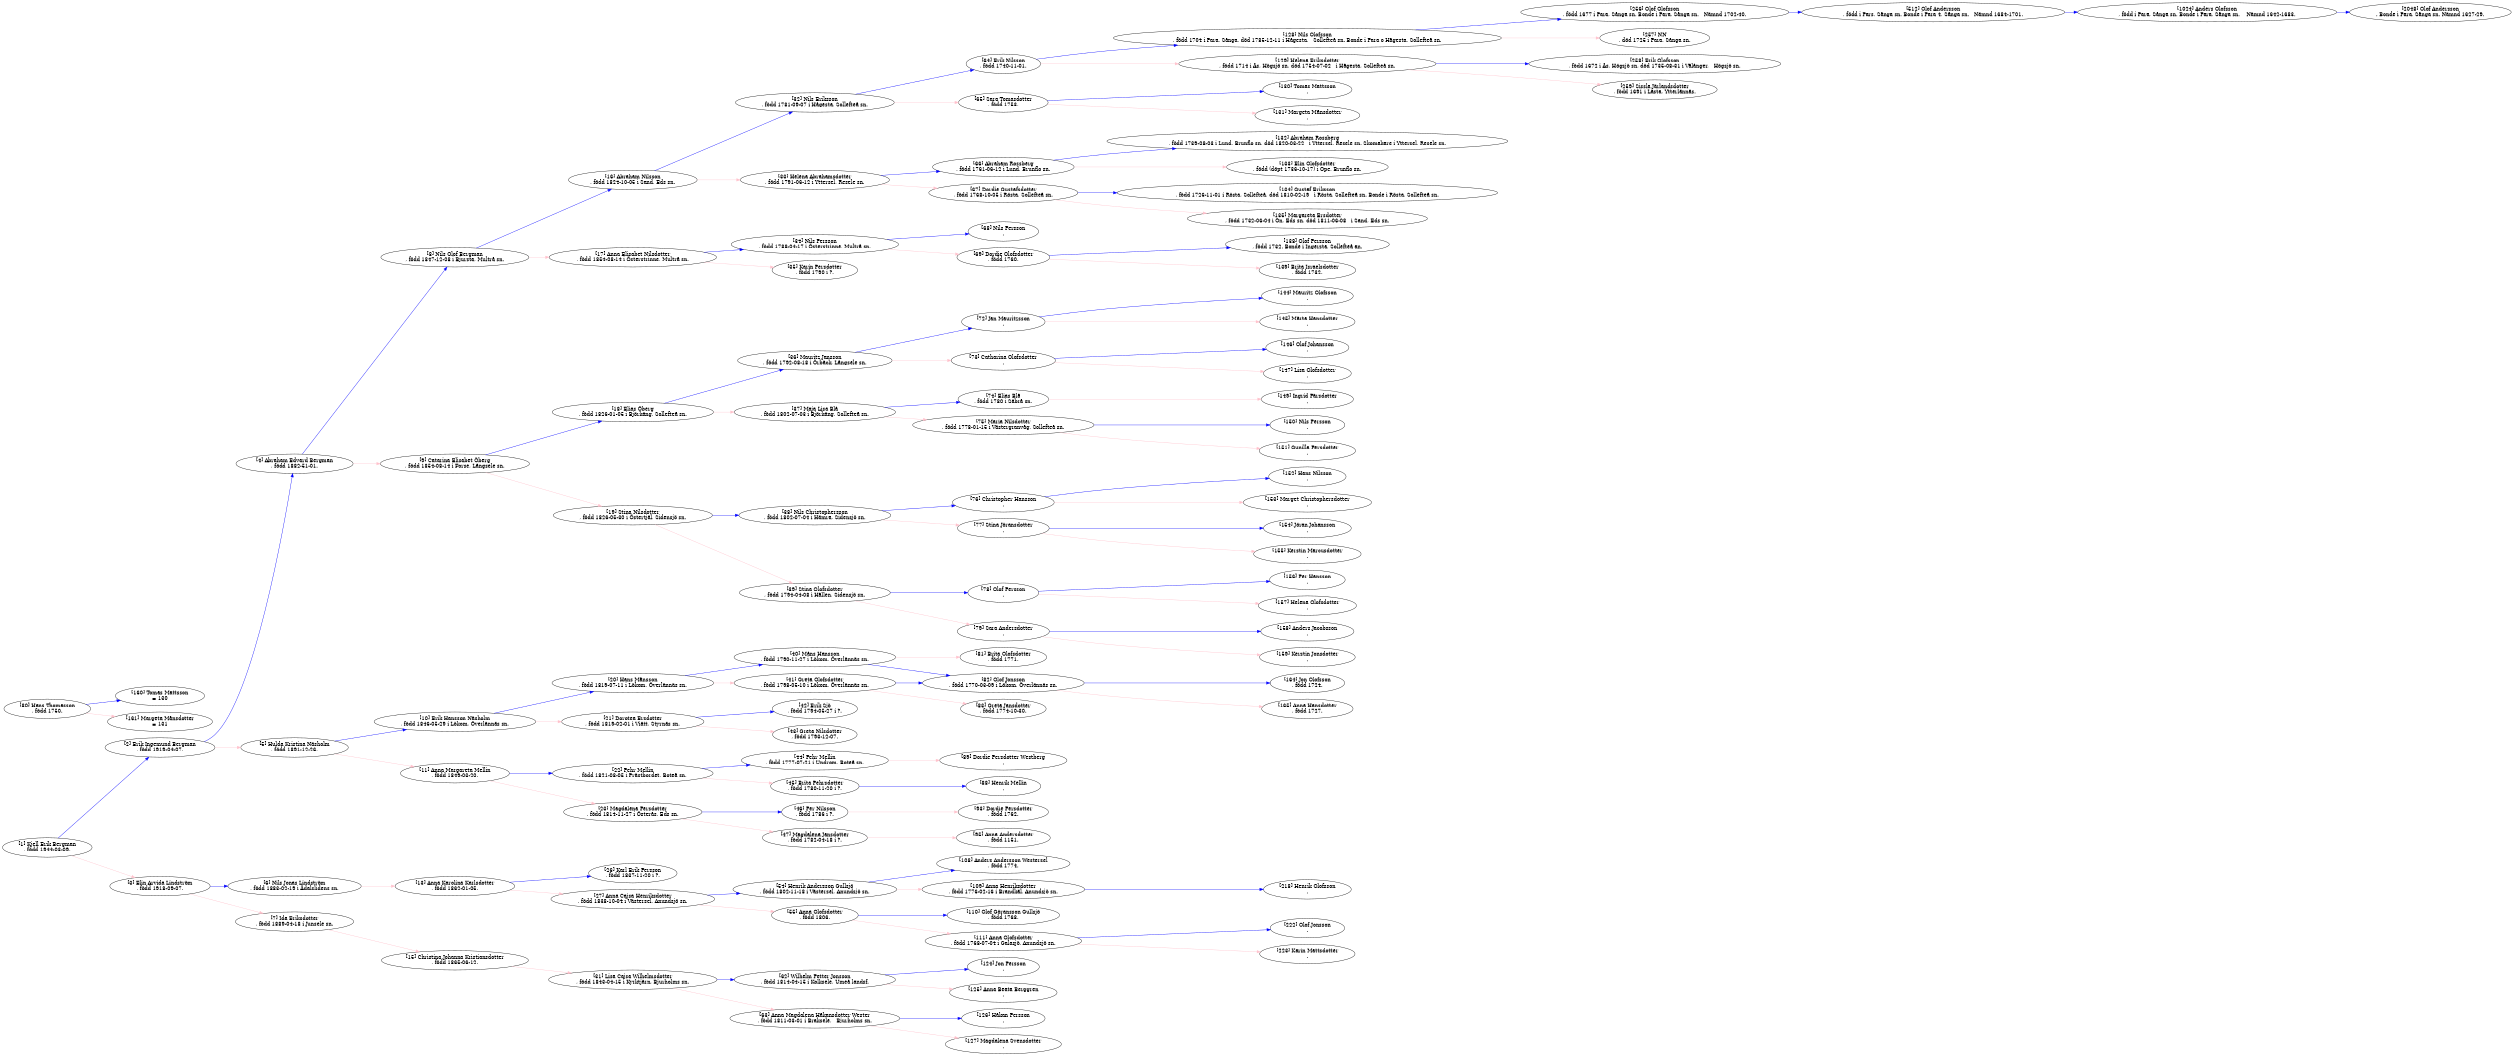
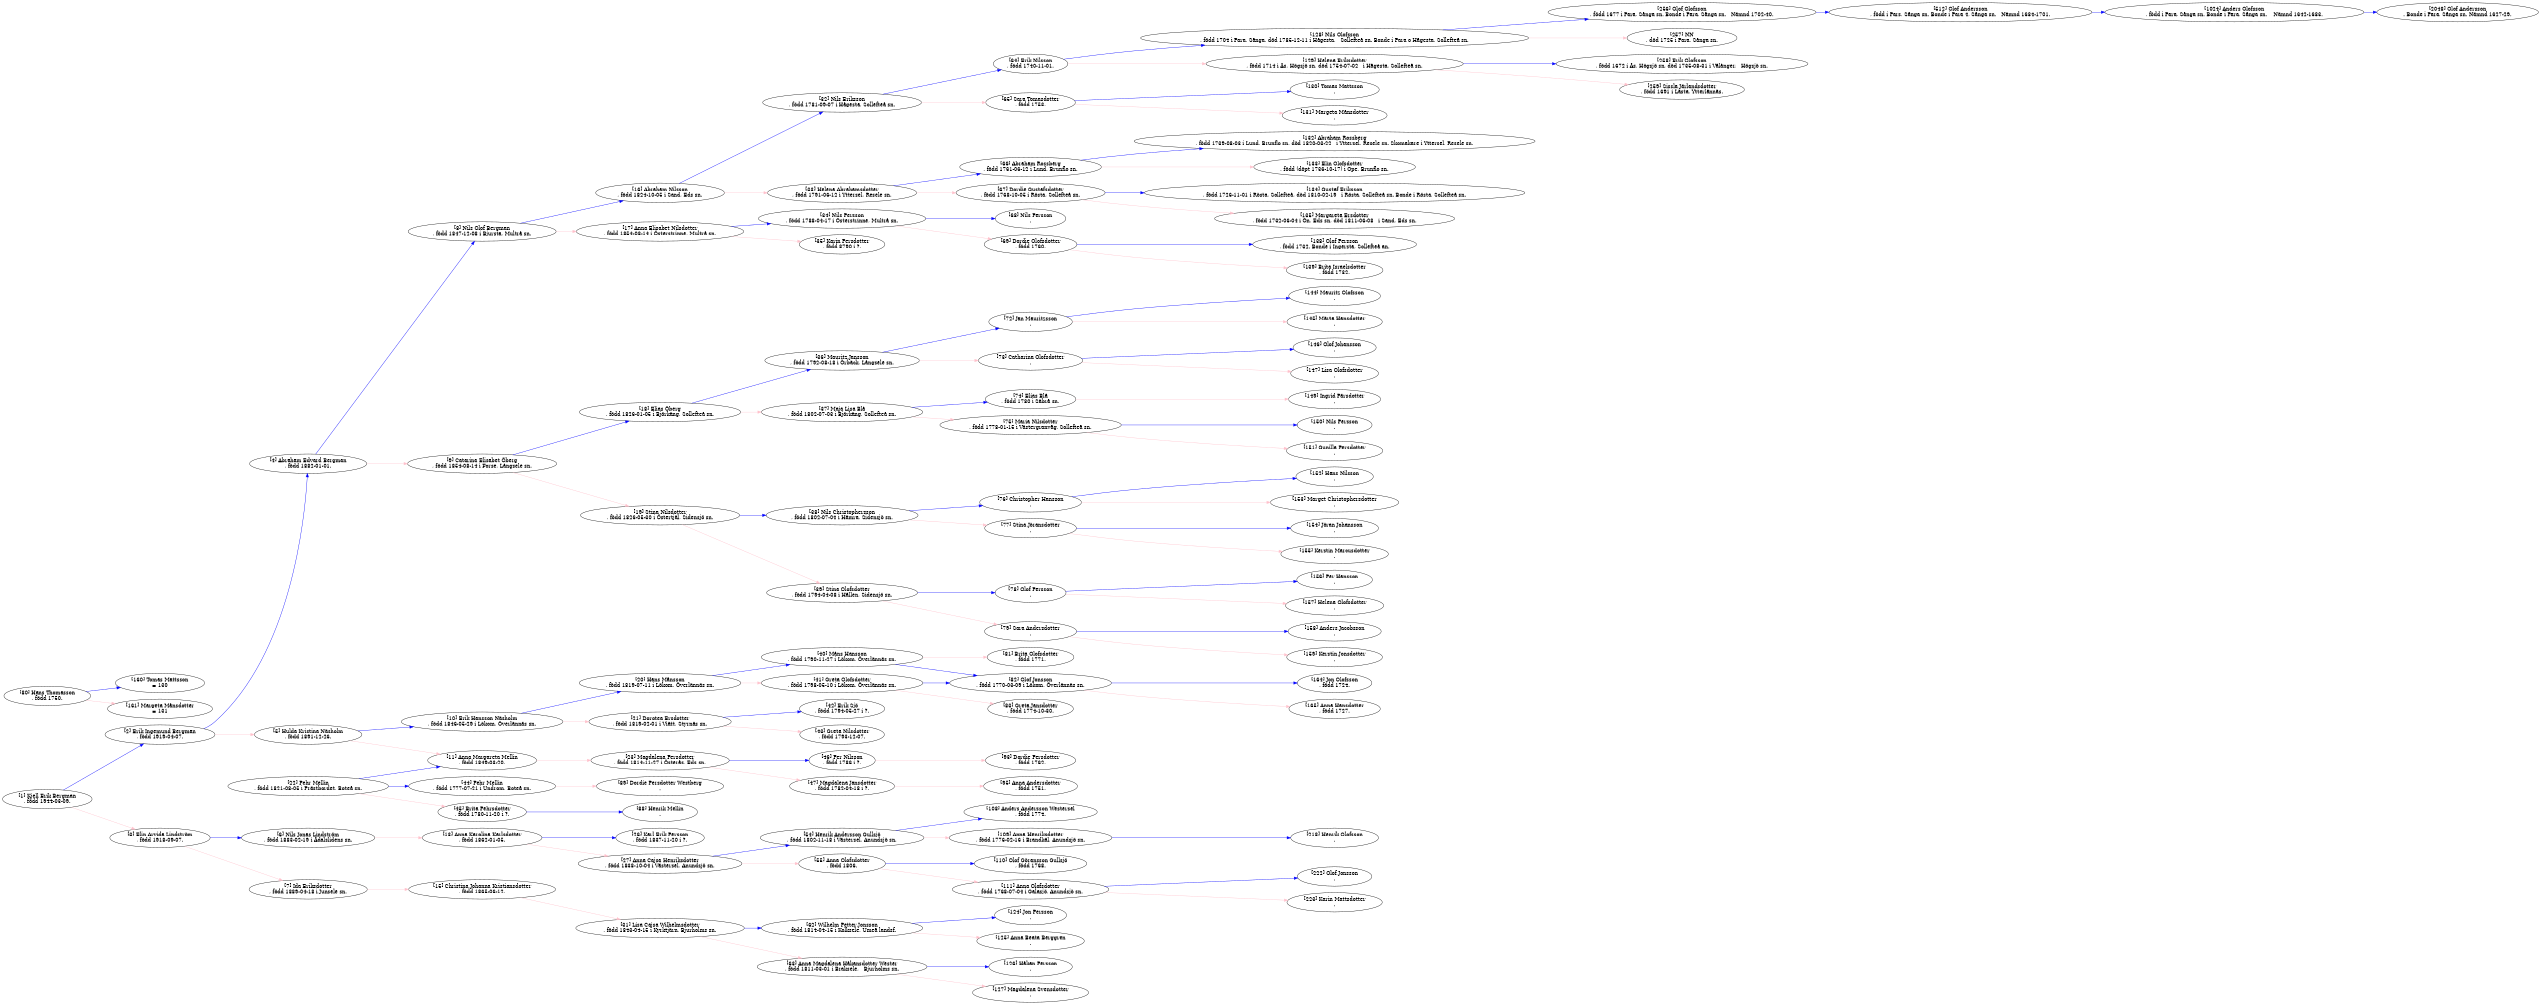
(815, 270) -> (842, 244)
(295, 464) -> (308, 464)
(529, 773) -> (398, 773)
(1003, 838) -> (1031, 786)
